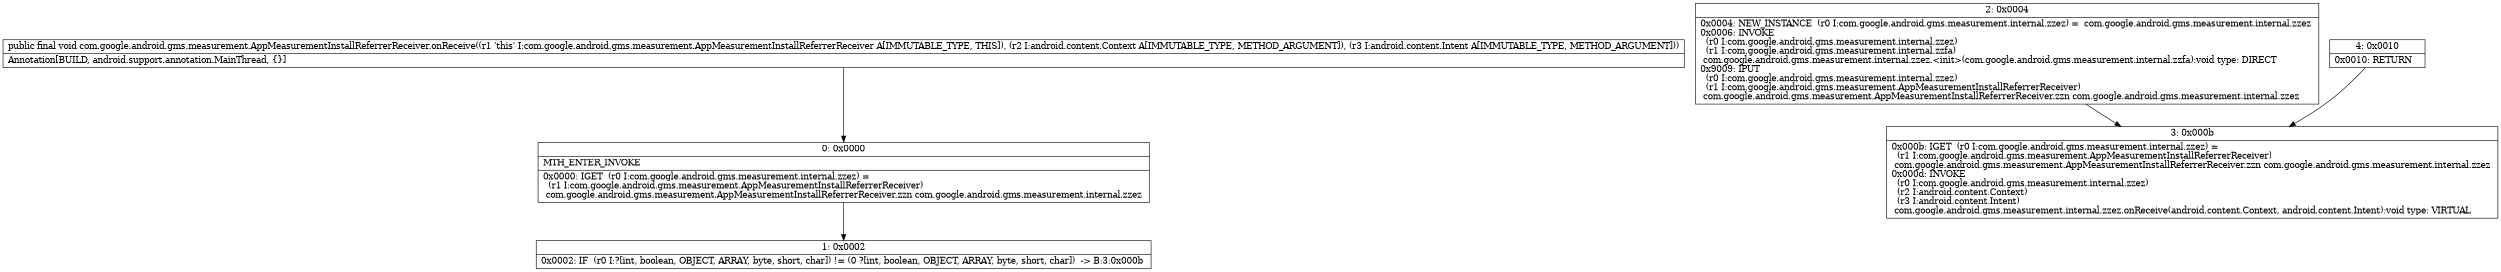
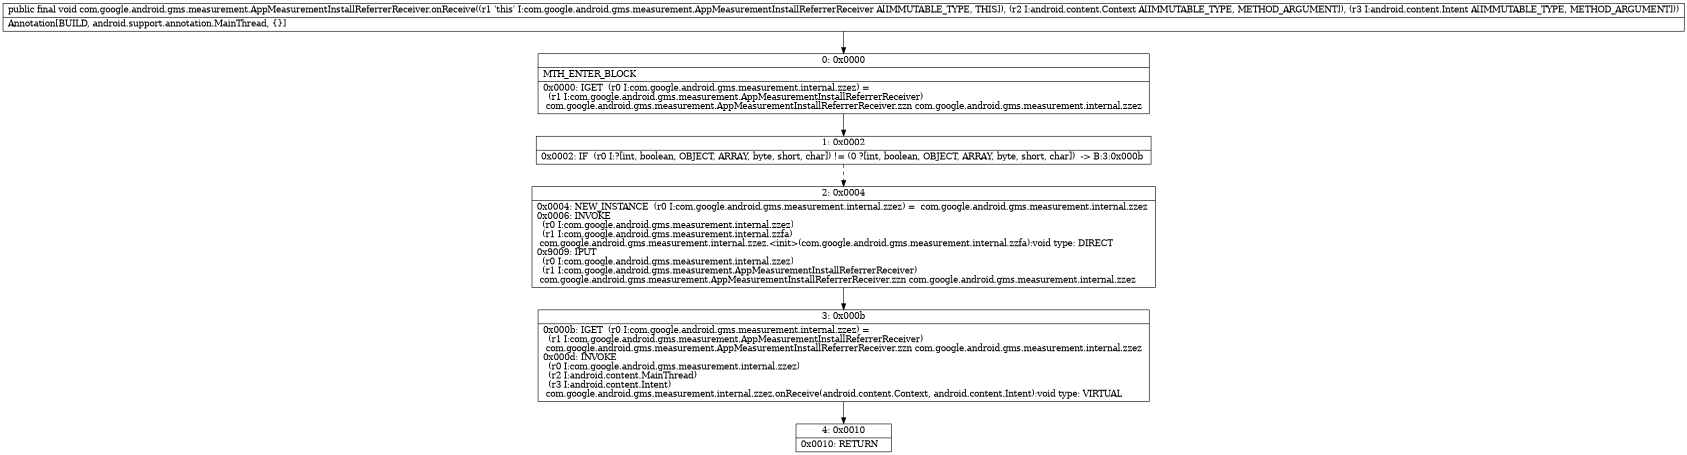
(2332, 99) -> (844, 410)
(592, 163) -> (590, 74)
none -> (844, 172)
(1960, 193) -> (620, 376)
